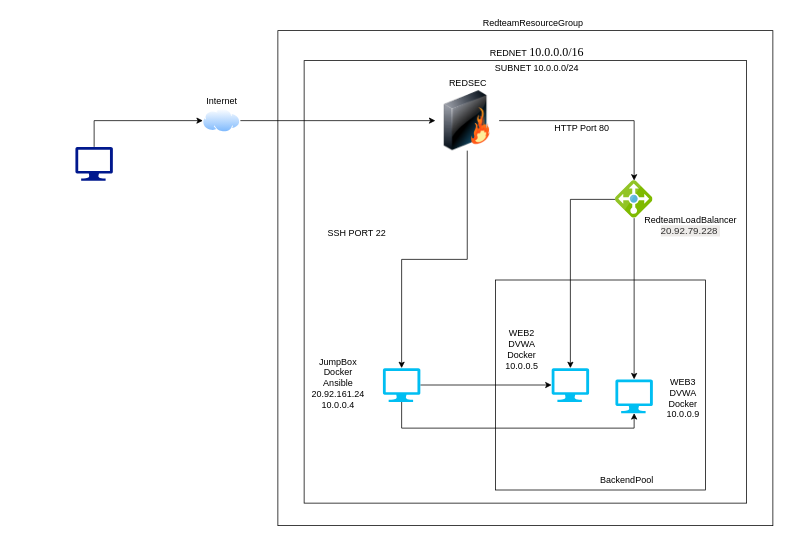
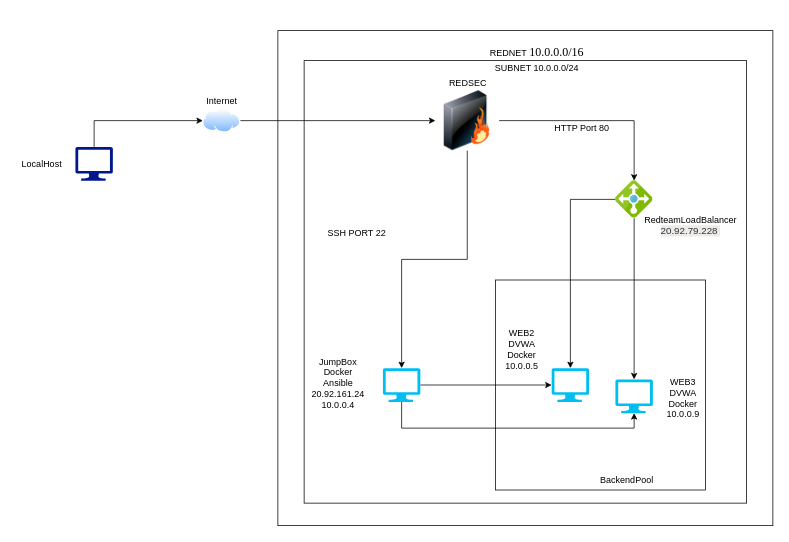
(533, 23) -> none
none -> (42, 164)
